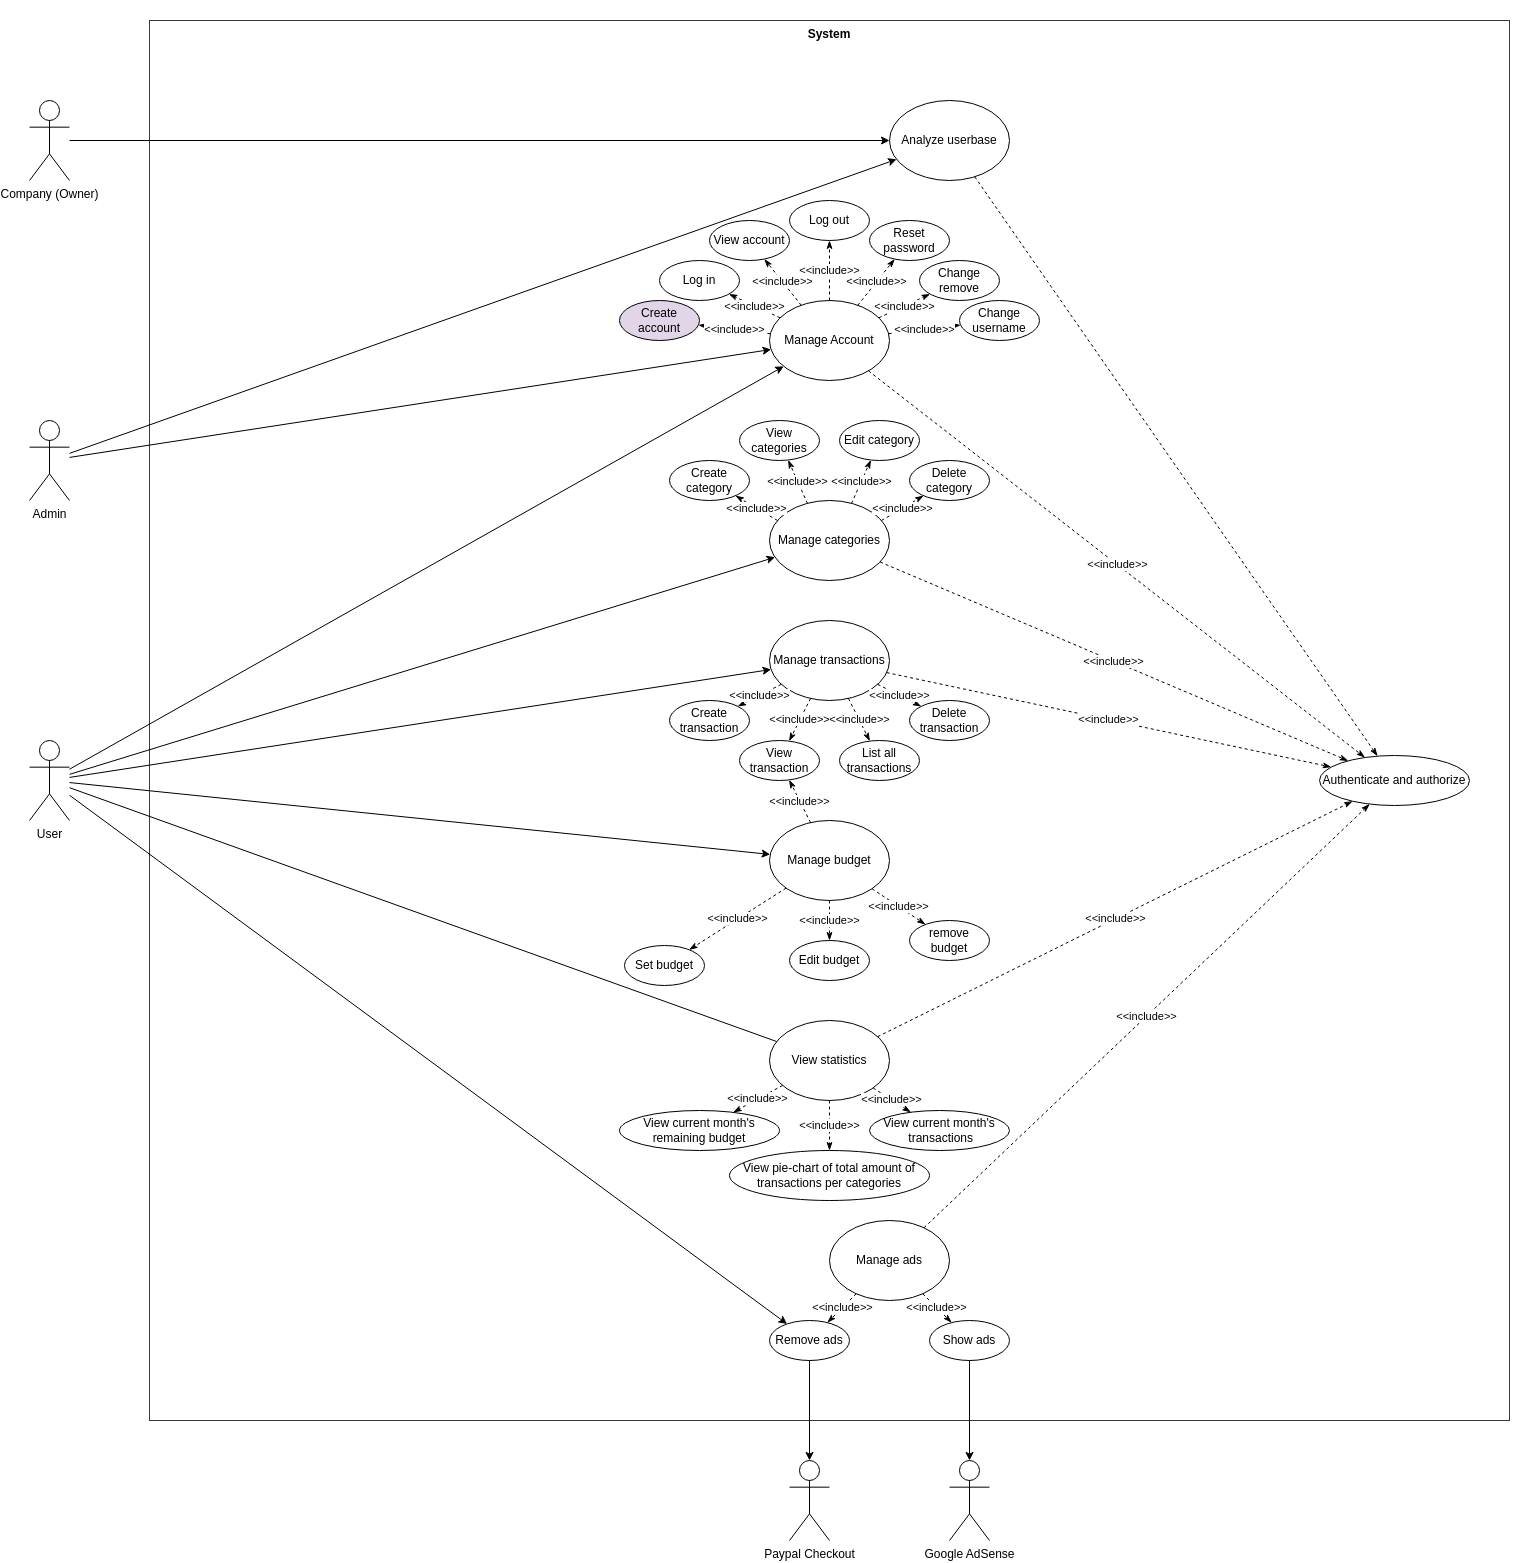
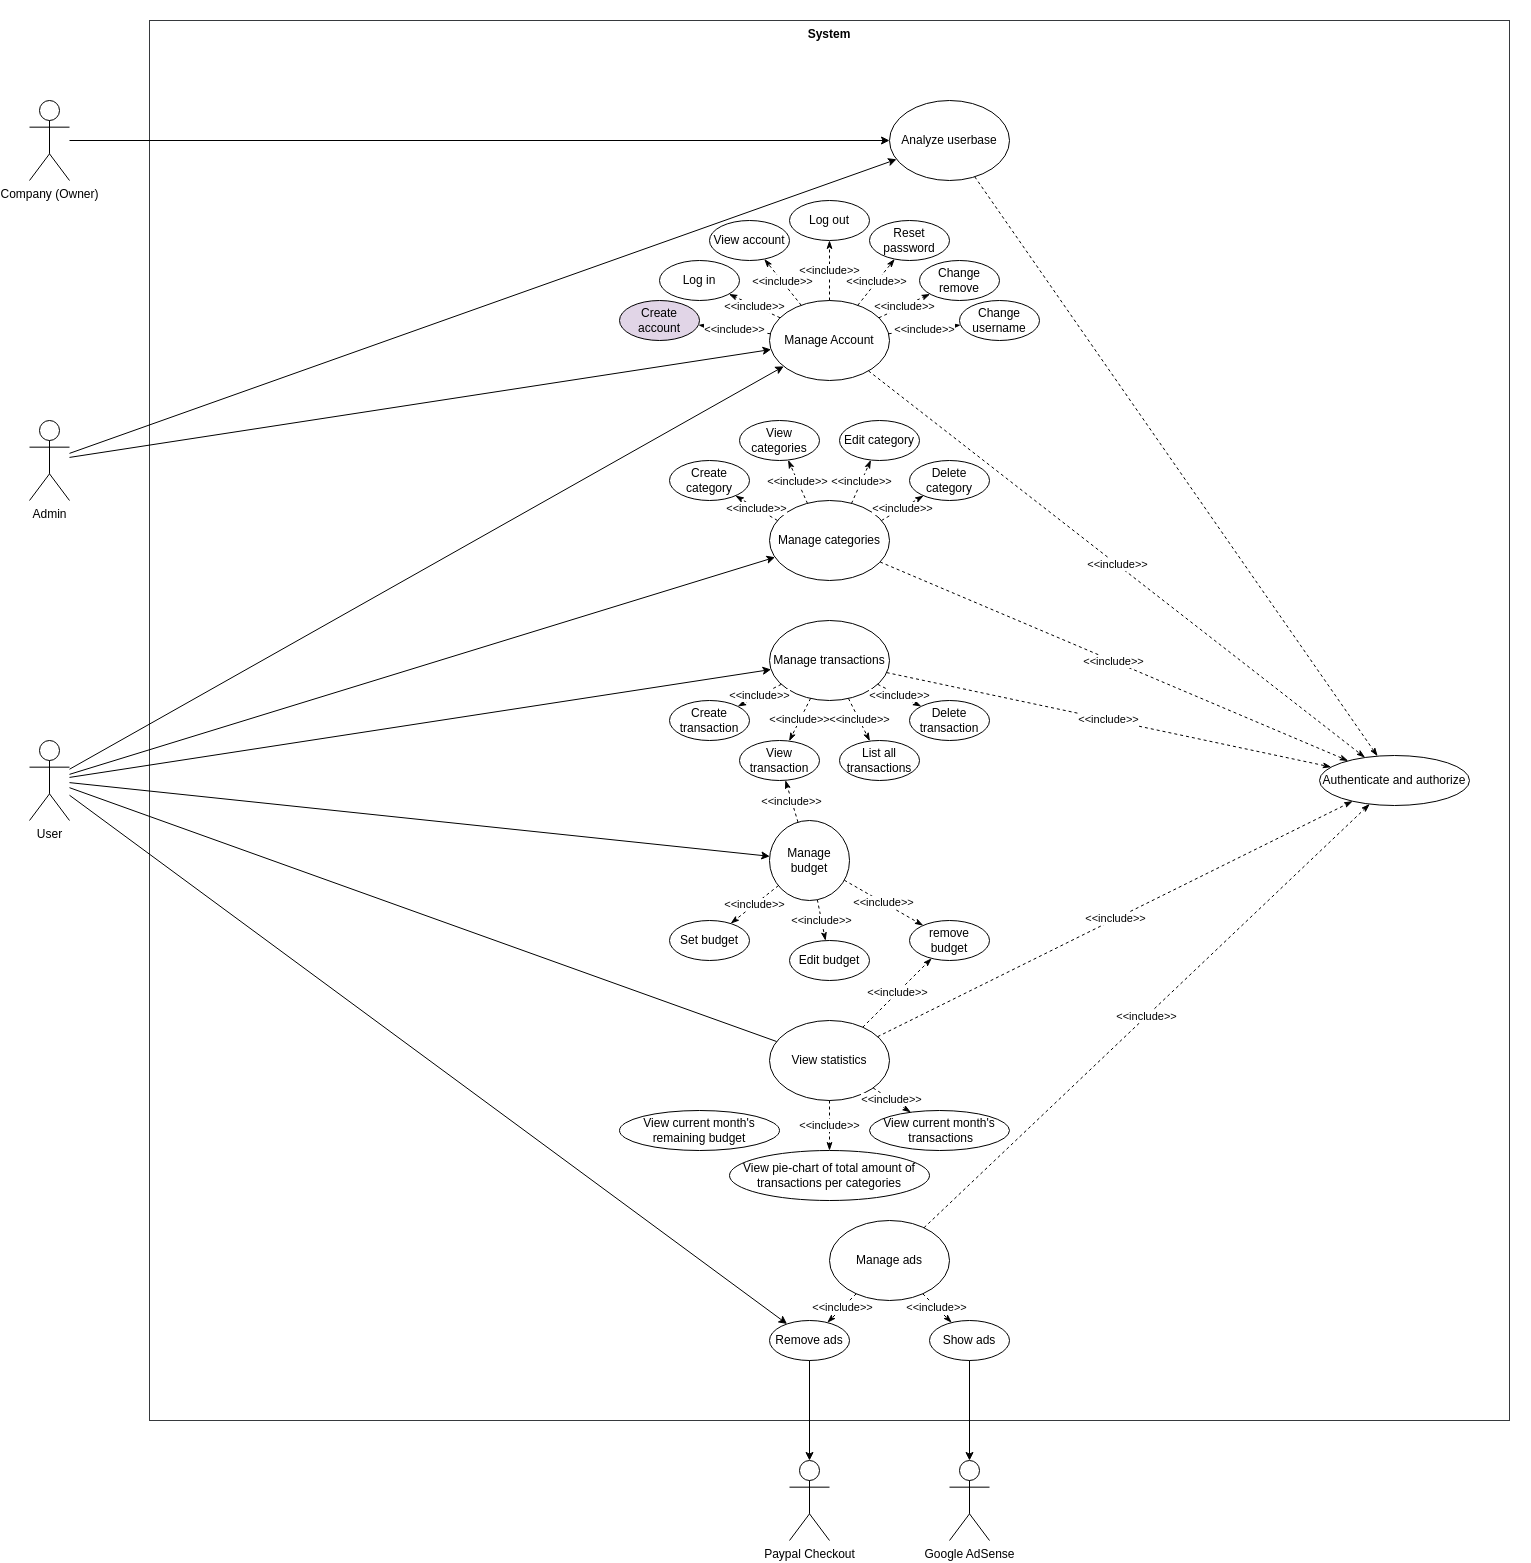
(830, 861) -> (810, 861)
(665, 966) -> (710, 941)
(761, 1097) -> (895, 995)
